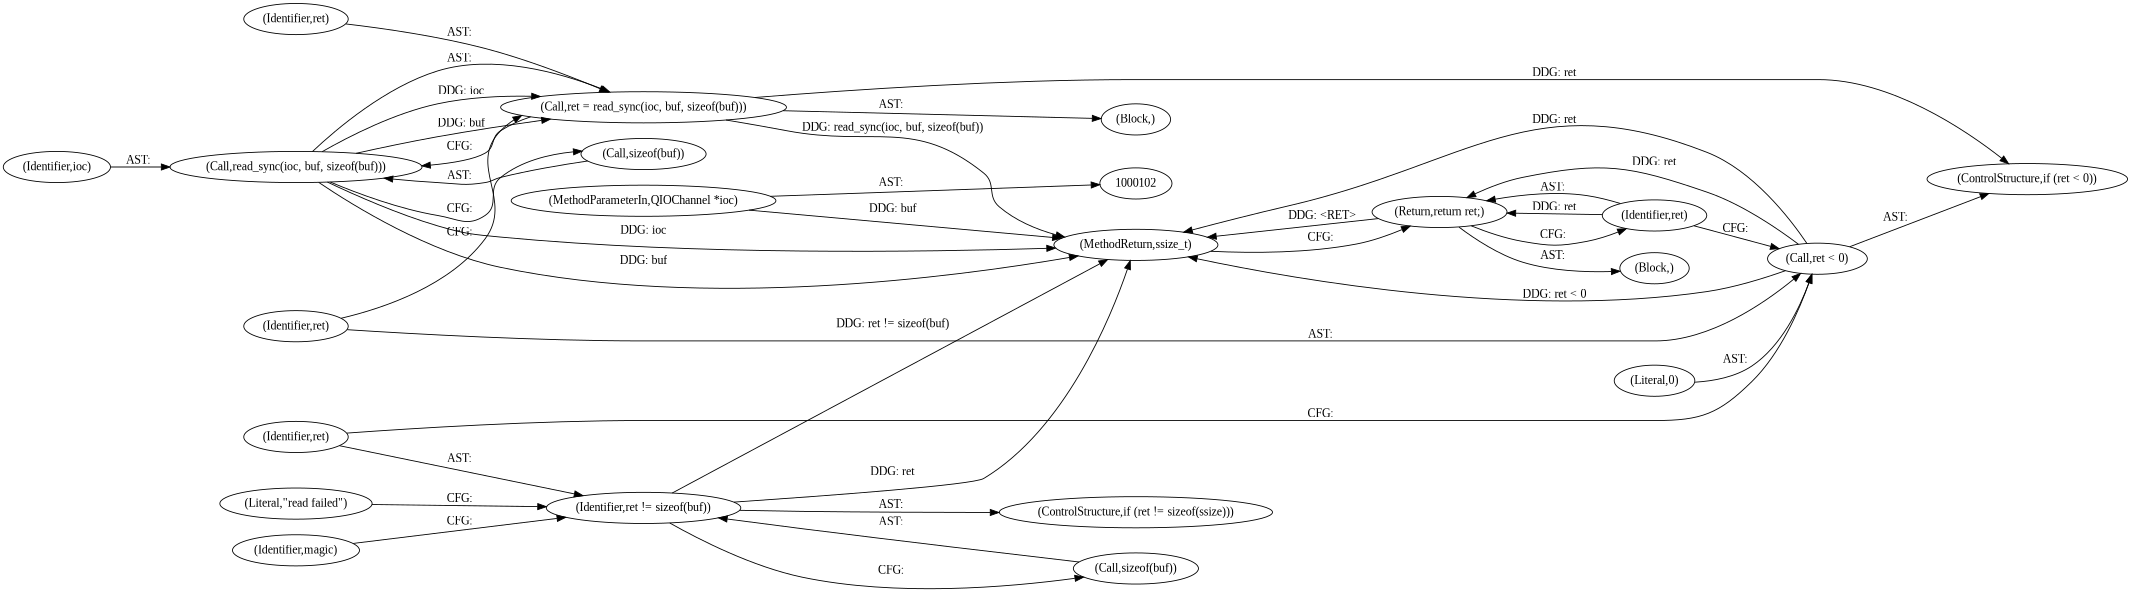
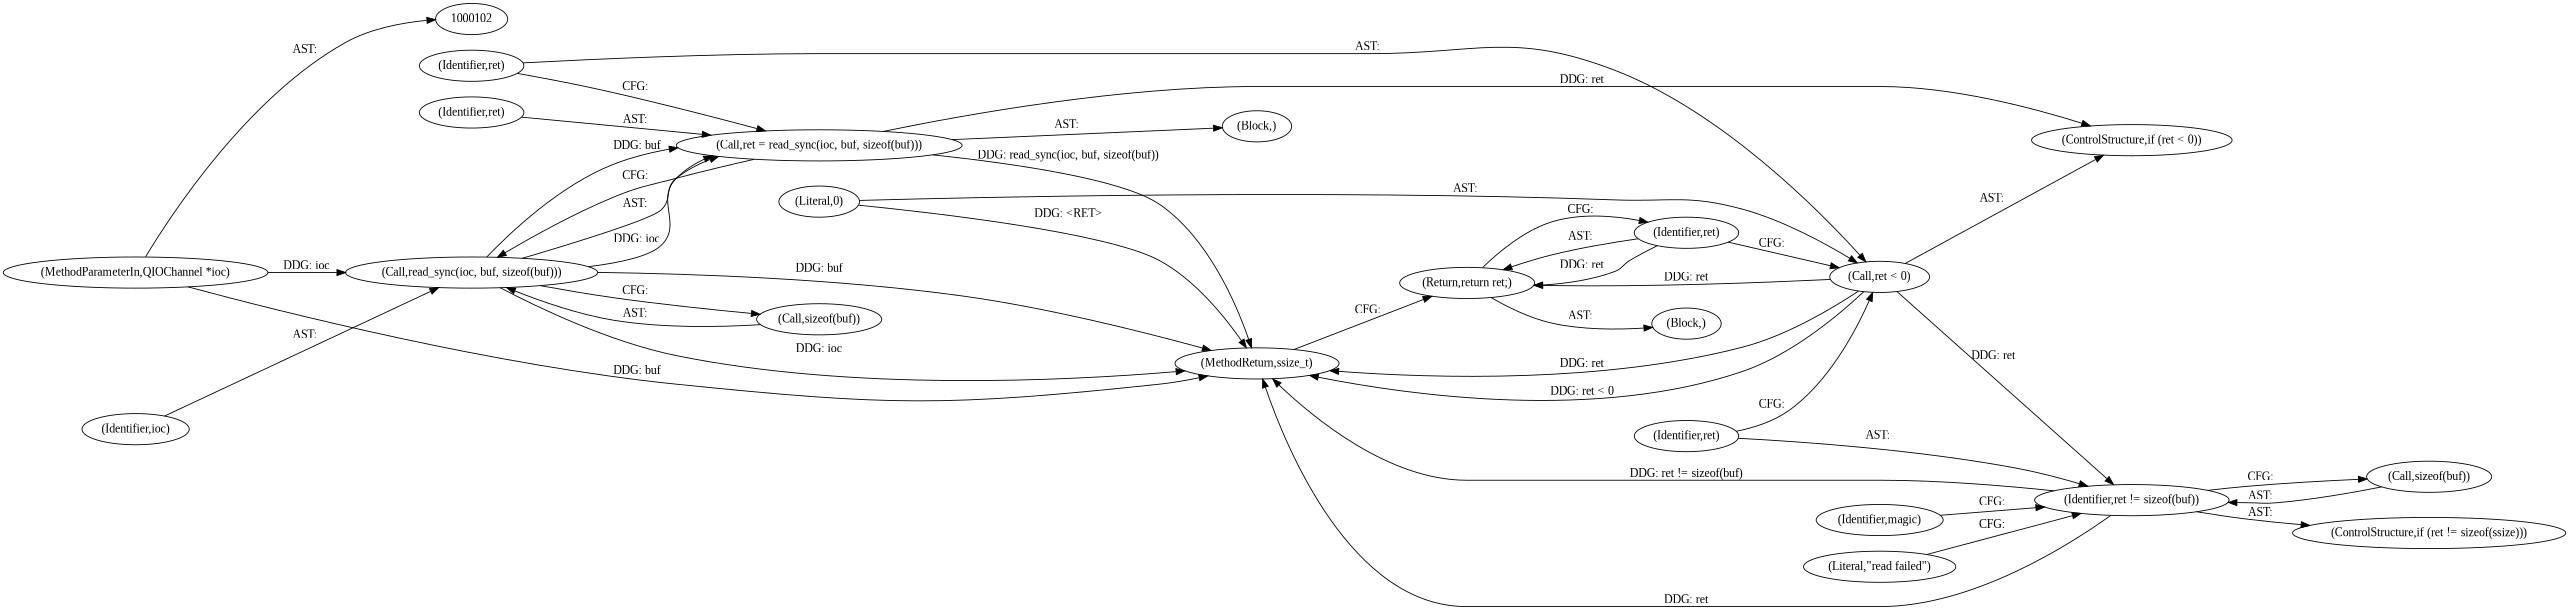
(1297, 227) -> (1068, 234)
none -> (302, 273)
none -> (2002, 385)
